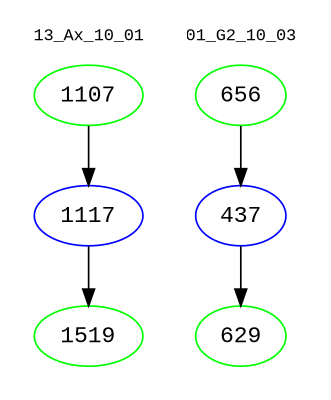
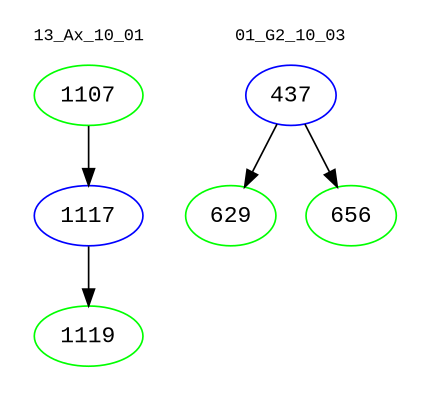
(241, 147) -> (317, 148)
(89, 336) -> (89, 336)
